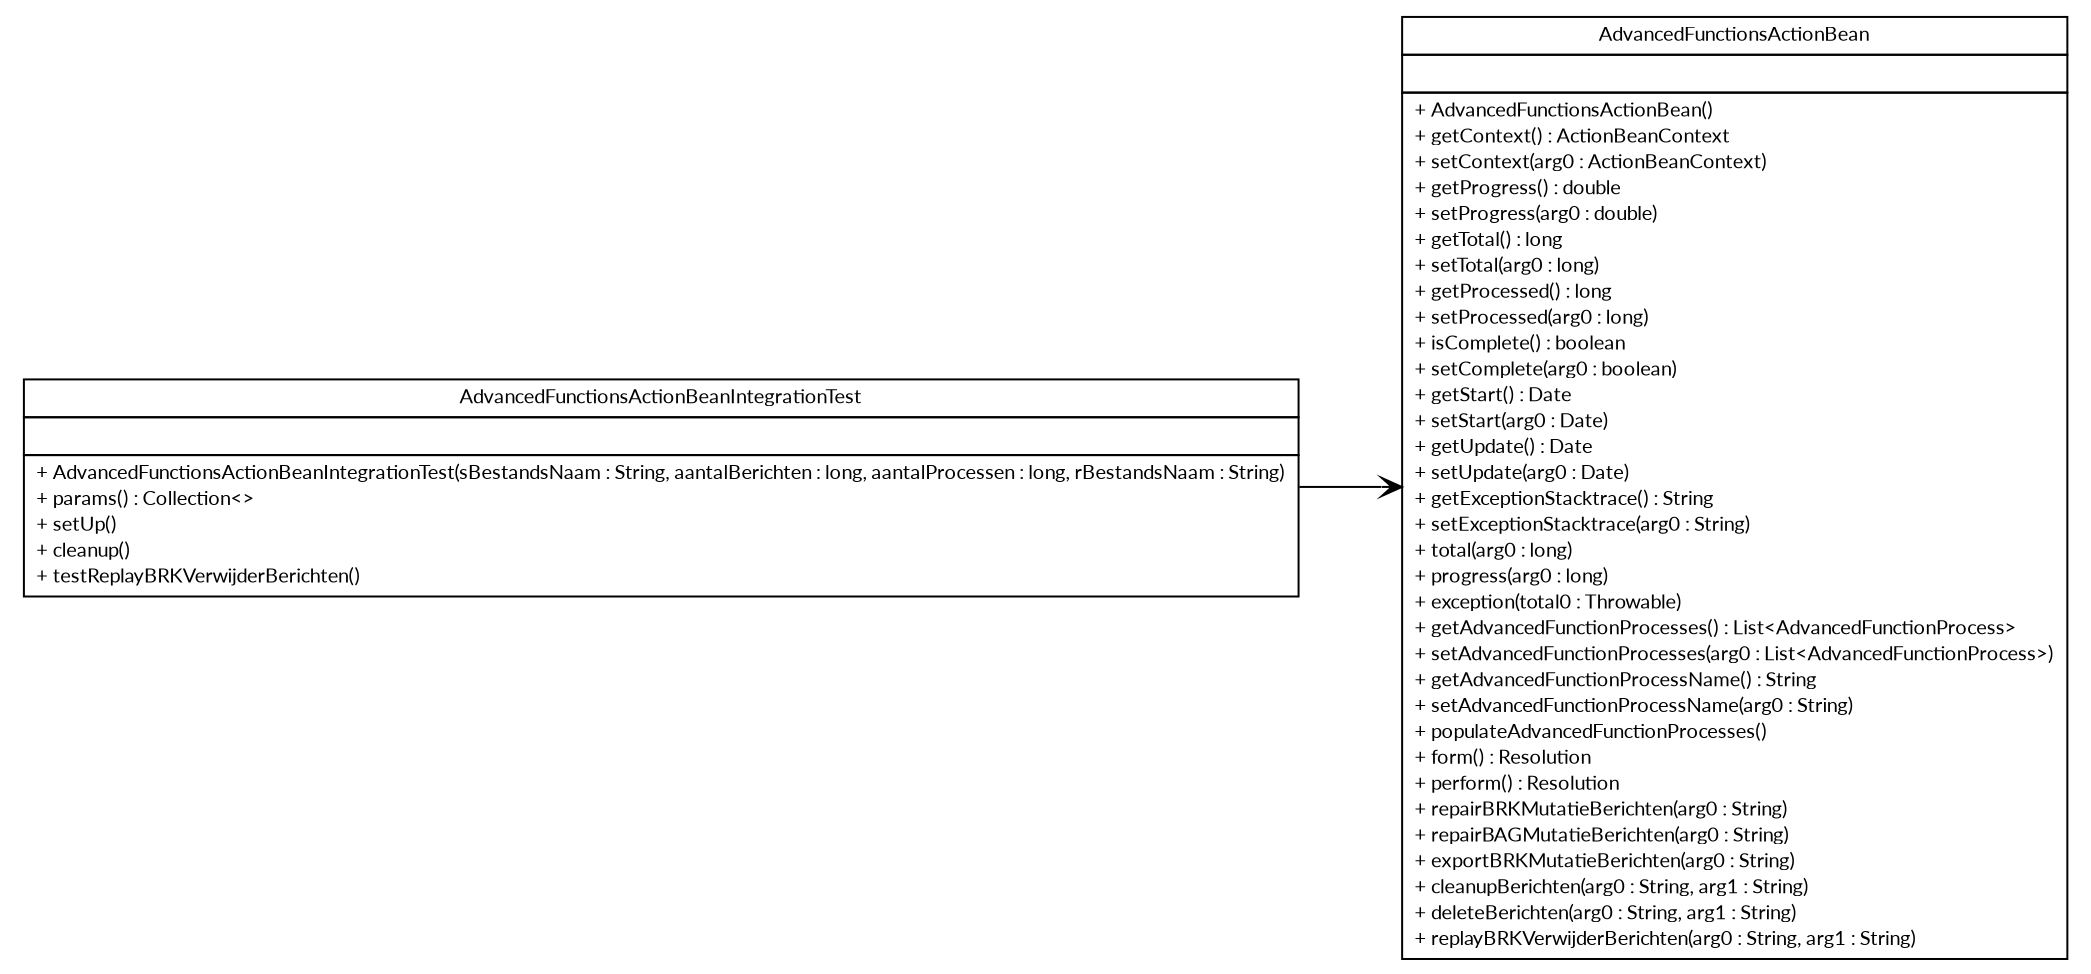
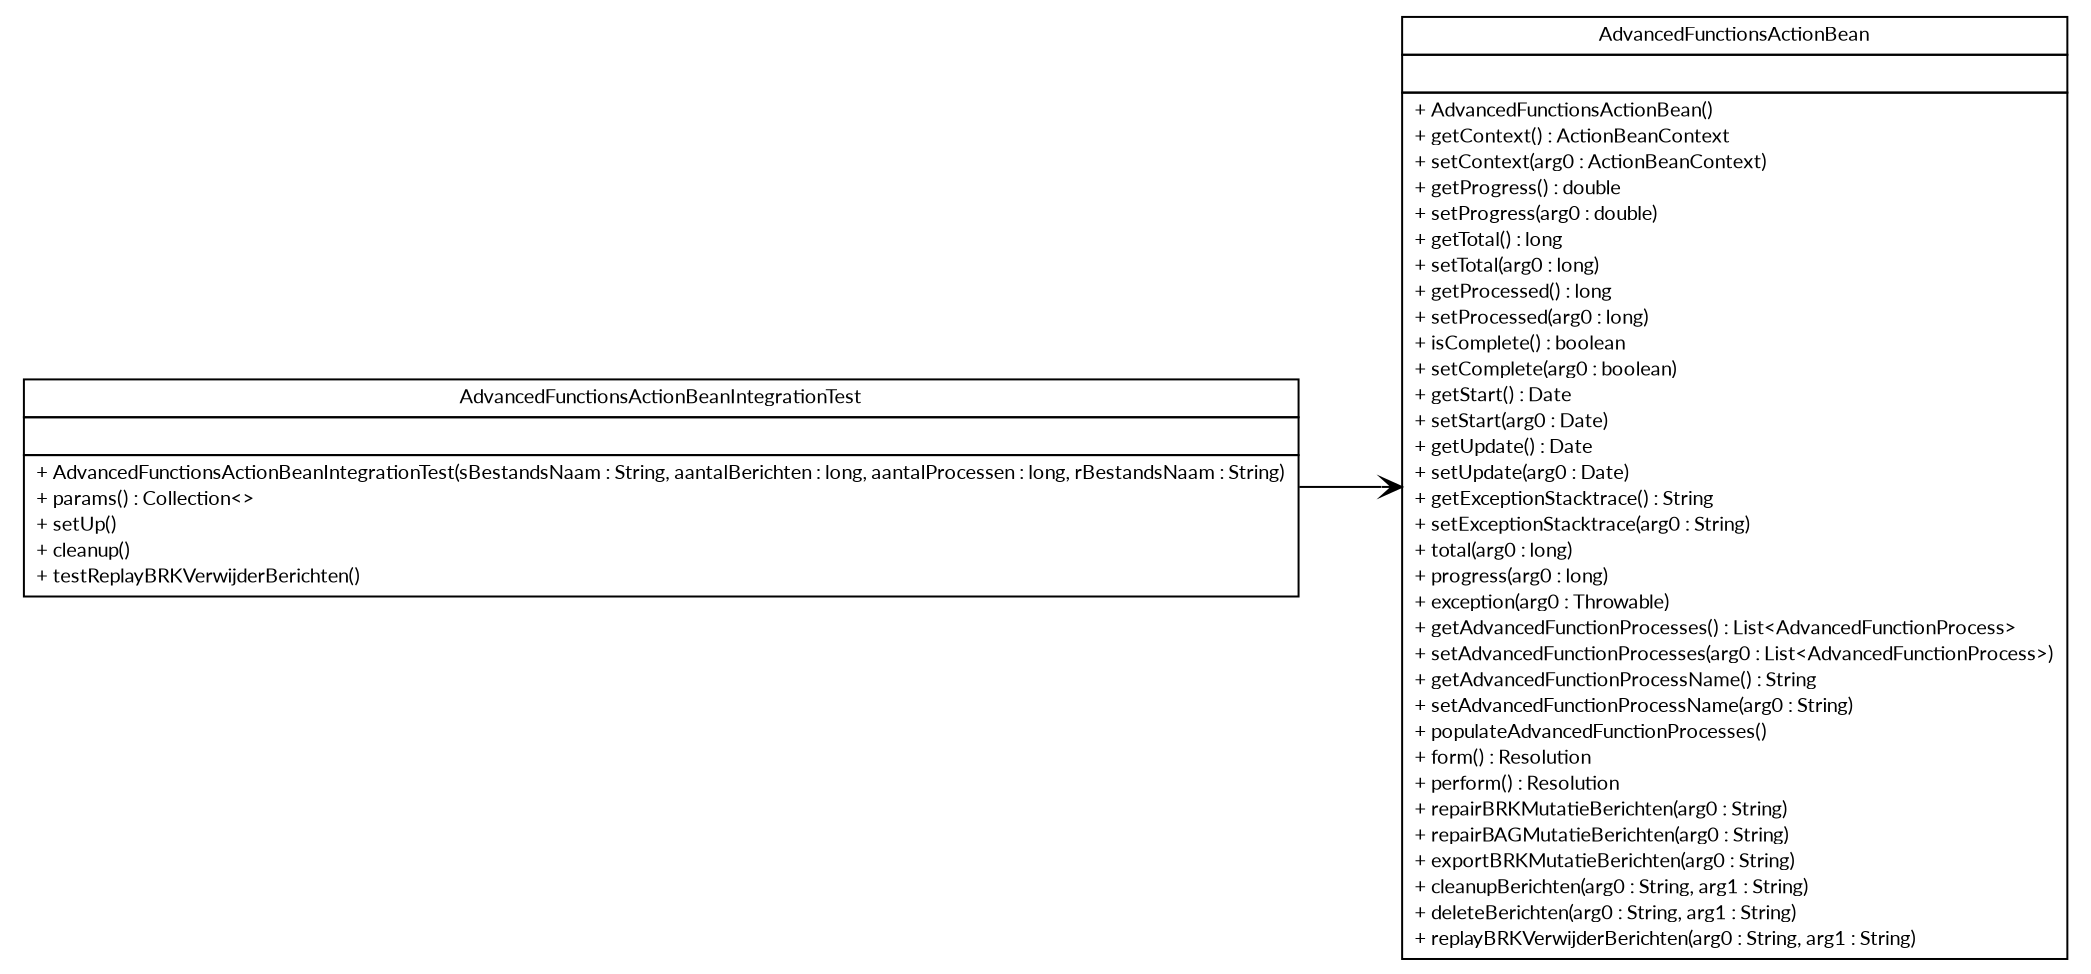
(1549, 602) -> (1543, 602)
